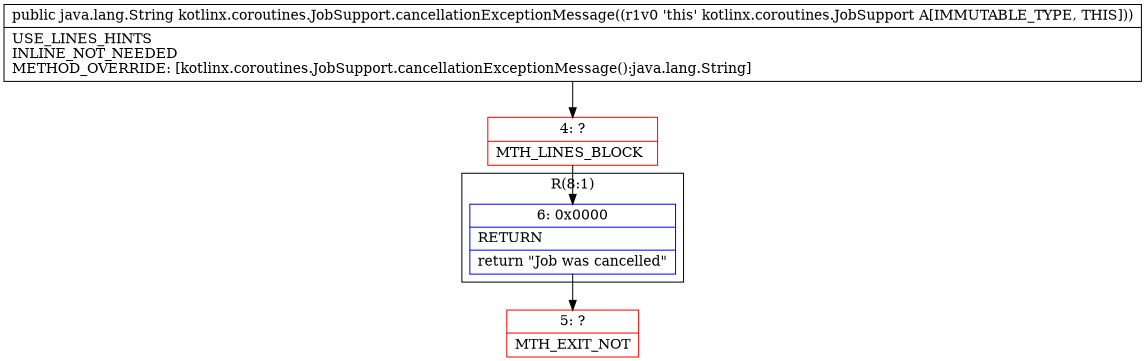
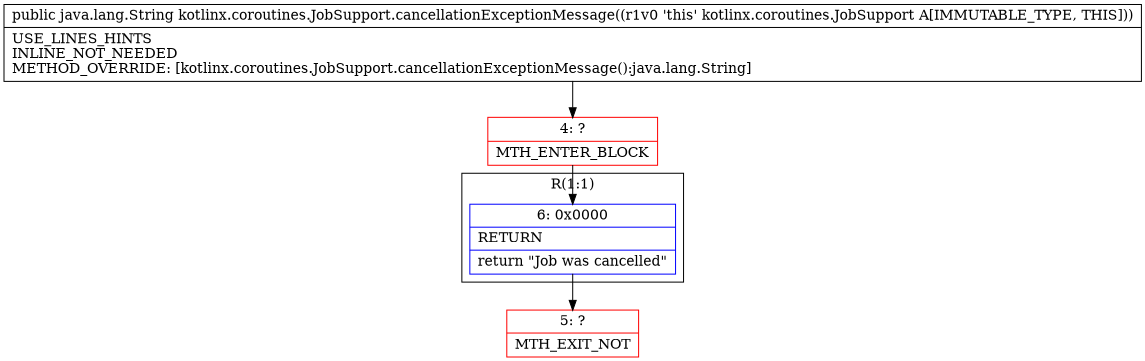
(570, 153) -> (573, 153)
(573, 185) -> (573, 185)
